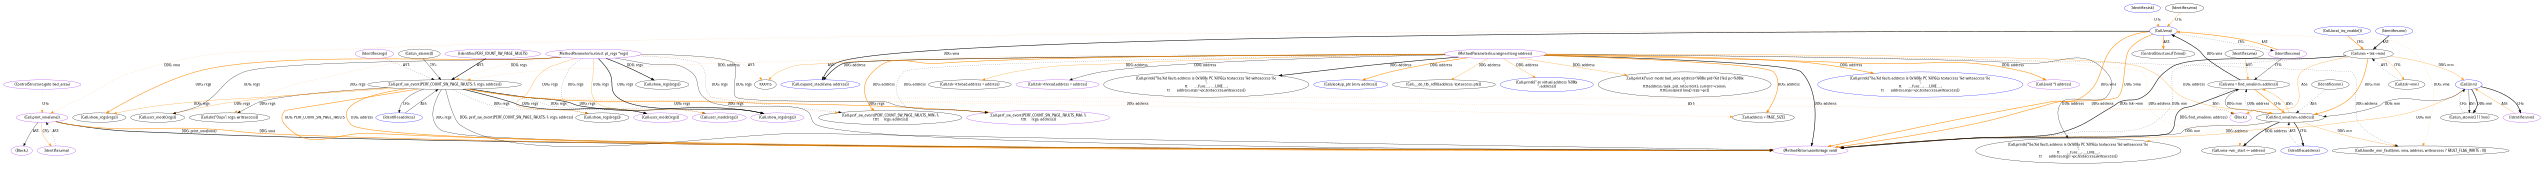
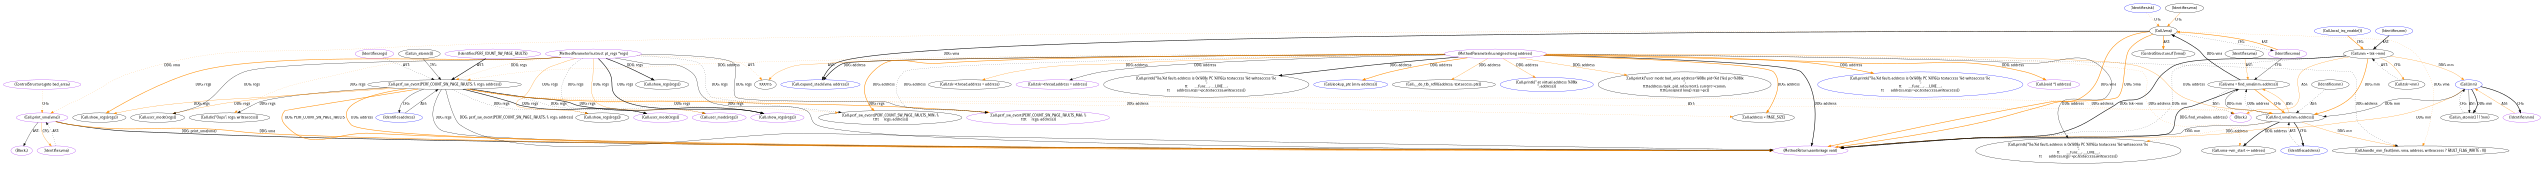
(2163, 31) -> (2163, 31)
